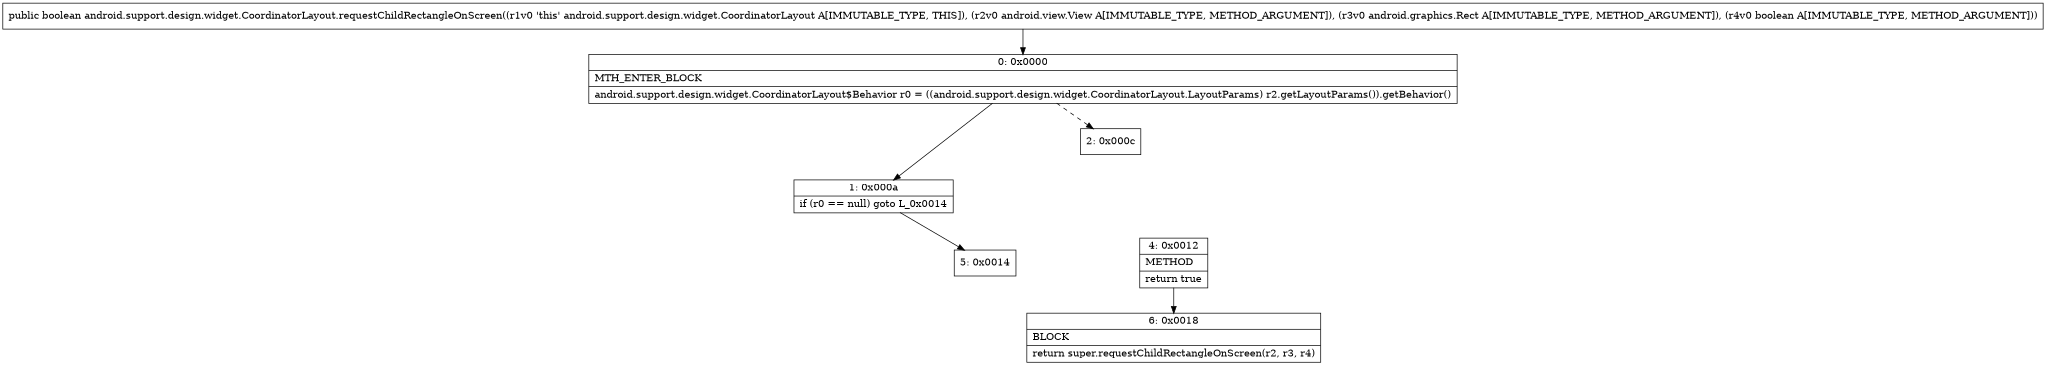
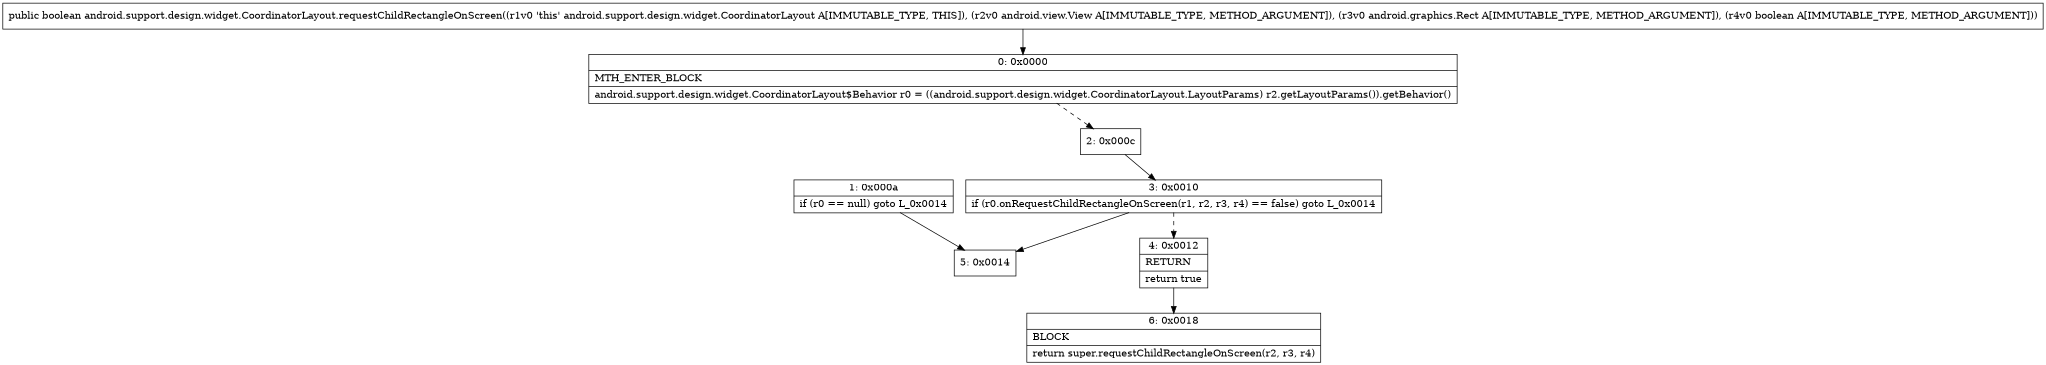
(946, 140) -> none
none -> (1174, 196)
(1170, 262) -> (1168, 262)
